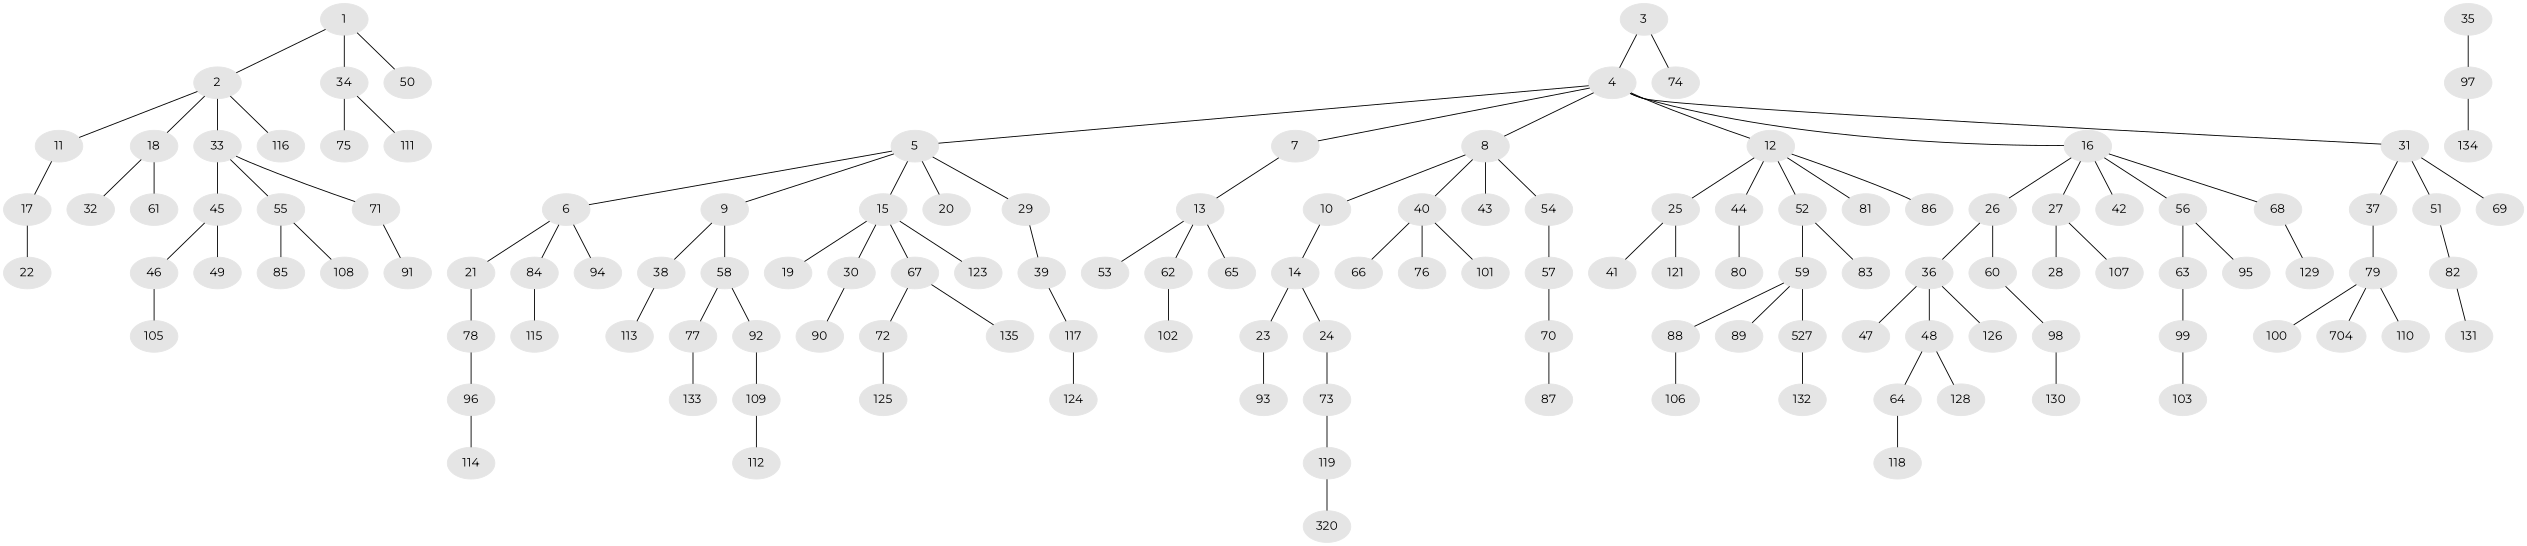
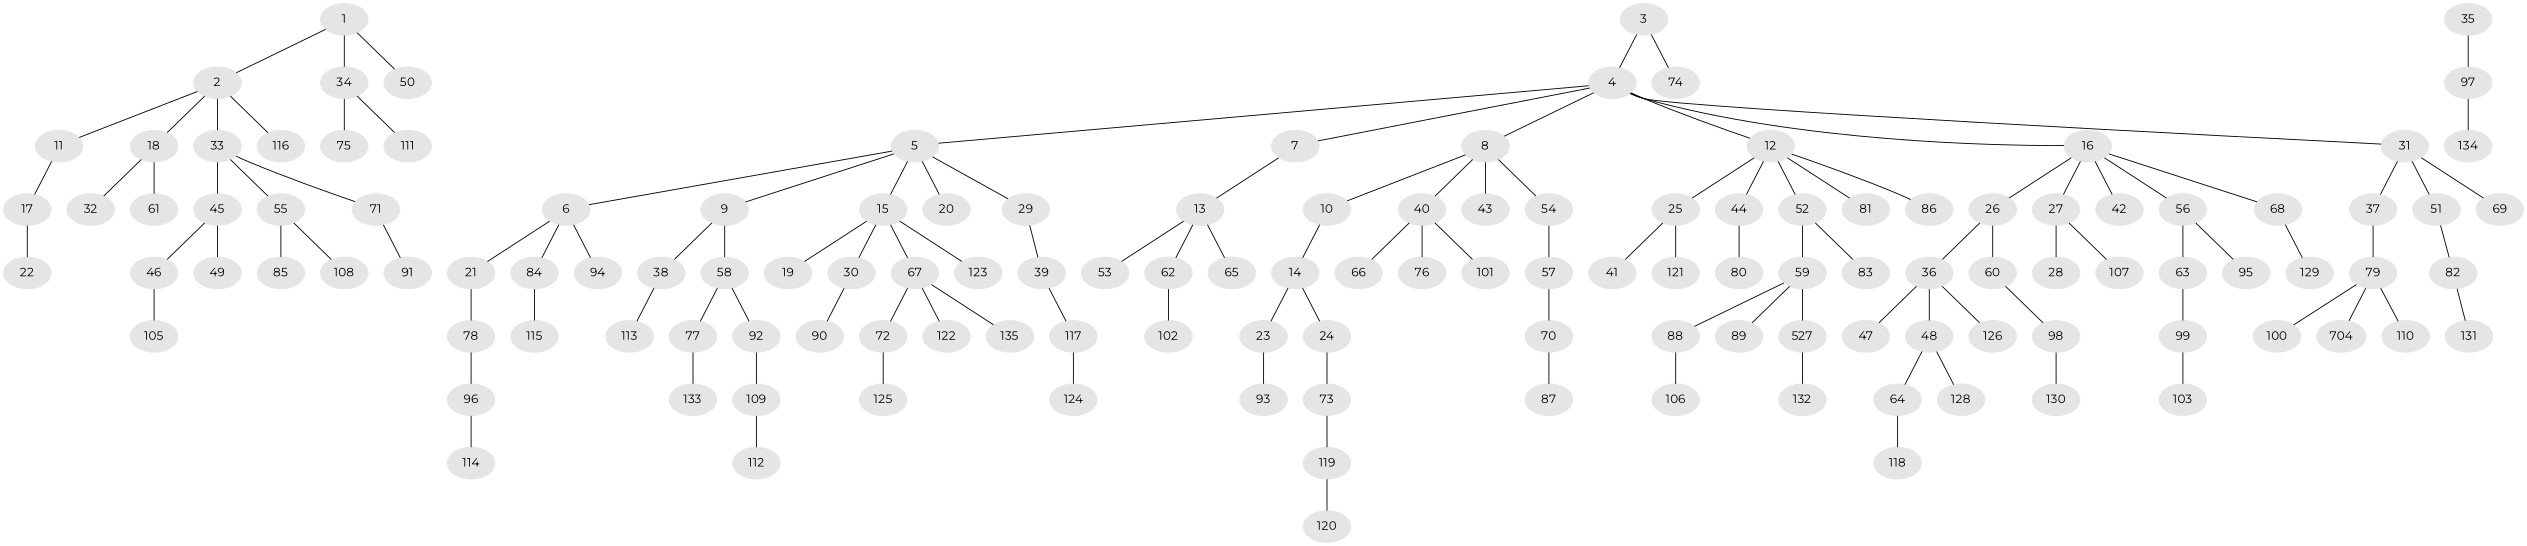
none -> (947, 336)
(1327, 527) -> (1327, 527)
